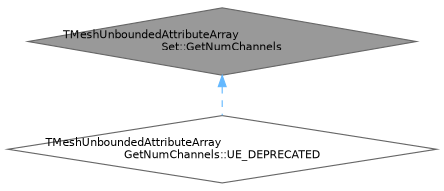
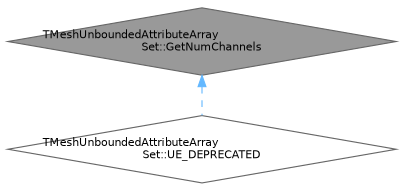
(222, 149) -> (202, 149)
